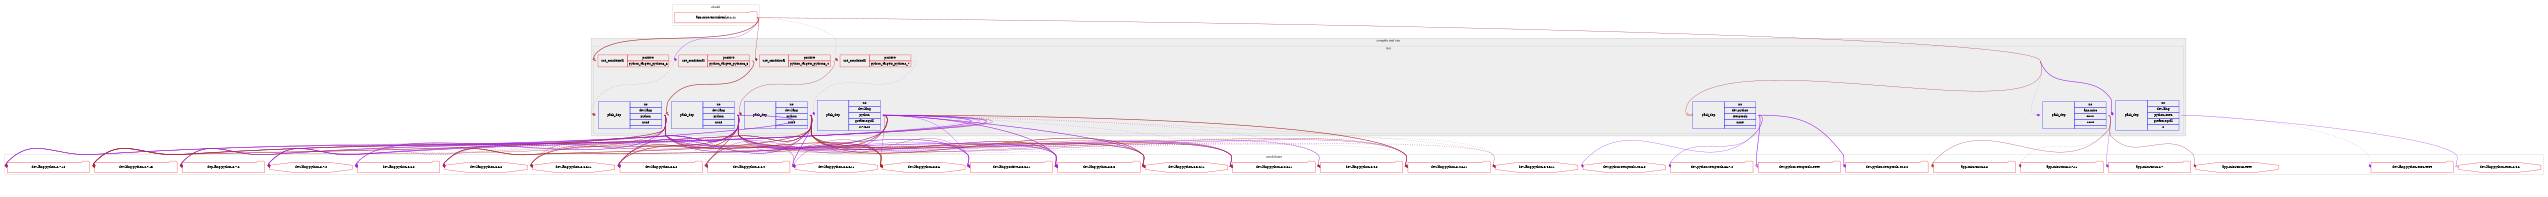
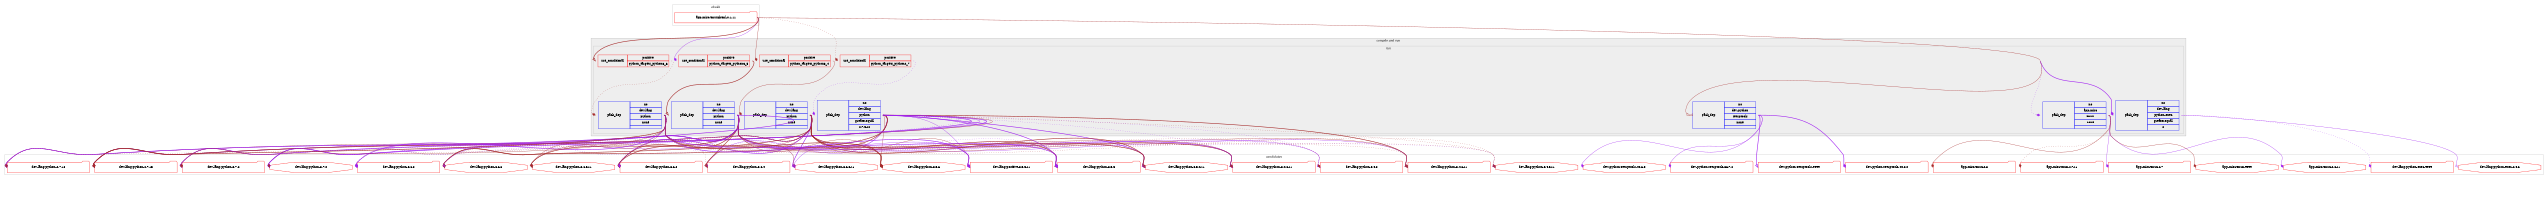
(223, 167) -> (223, 167)
none -> (2325, 167)
